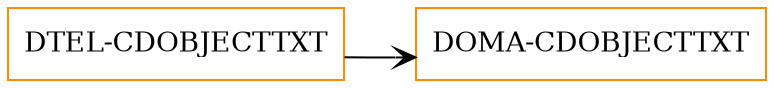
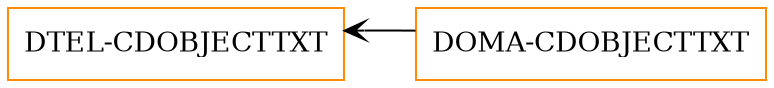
(370, 57) -> (390, 31)
